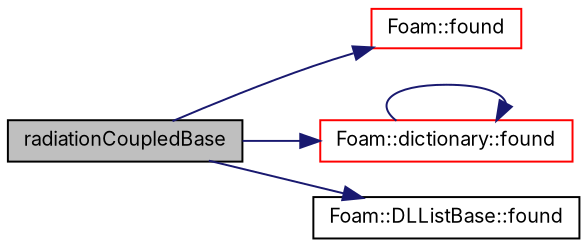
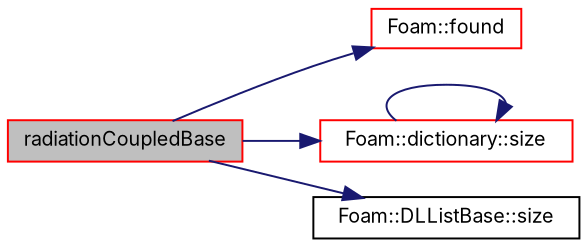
(125, 141) -> (125, 141)
(446, 141) -> (446, 141)
(446, 218) -> (446, 218)
